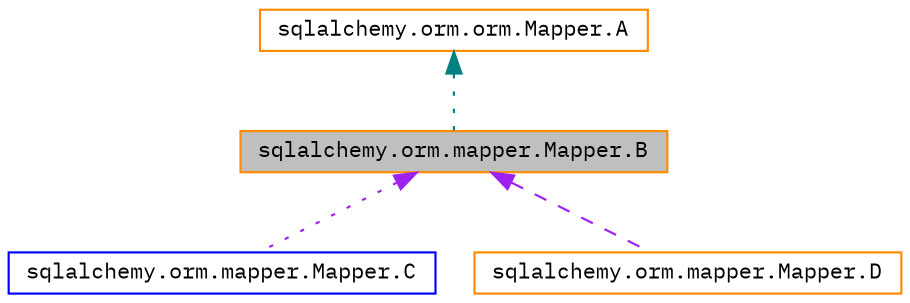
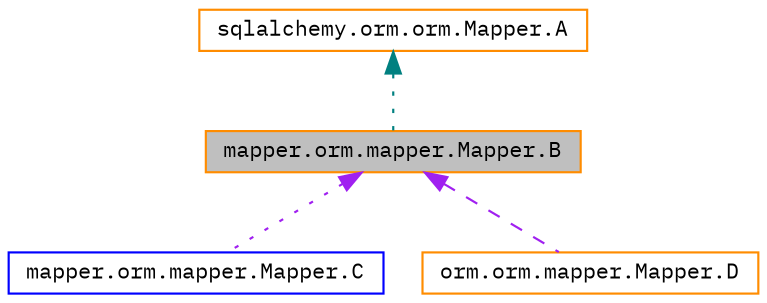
(454, 152) -> (393, 152)
(222, 273) -> (196, 273)
(688, 273) -> (590, 273)
